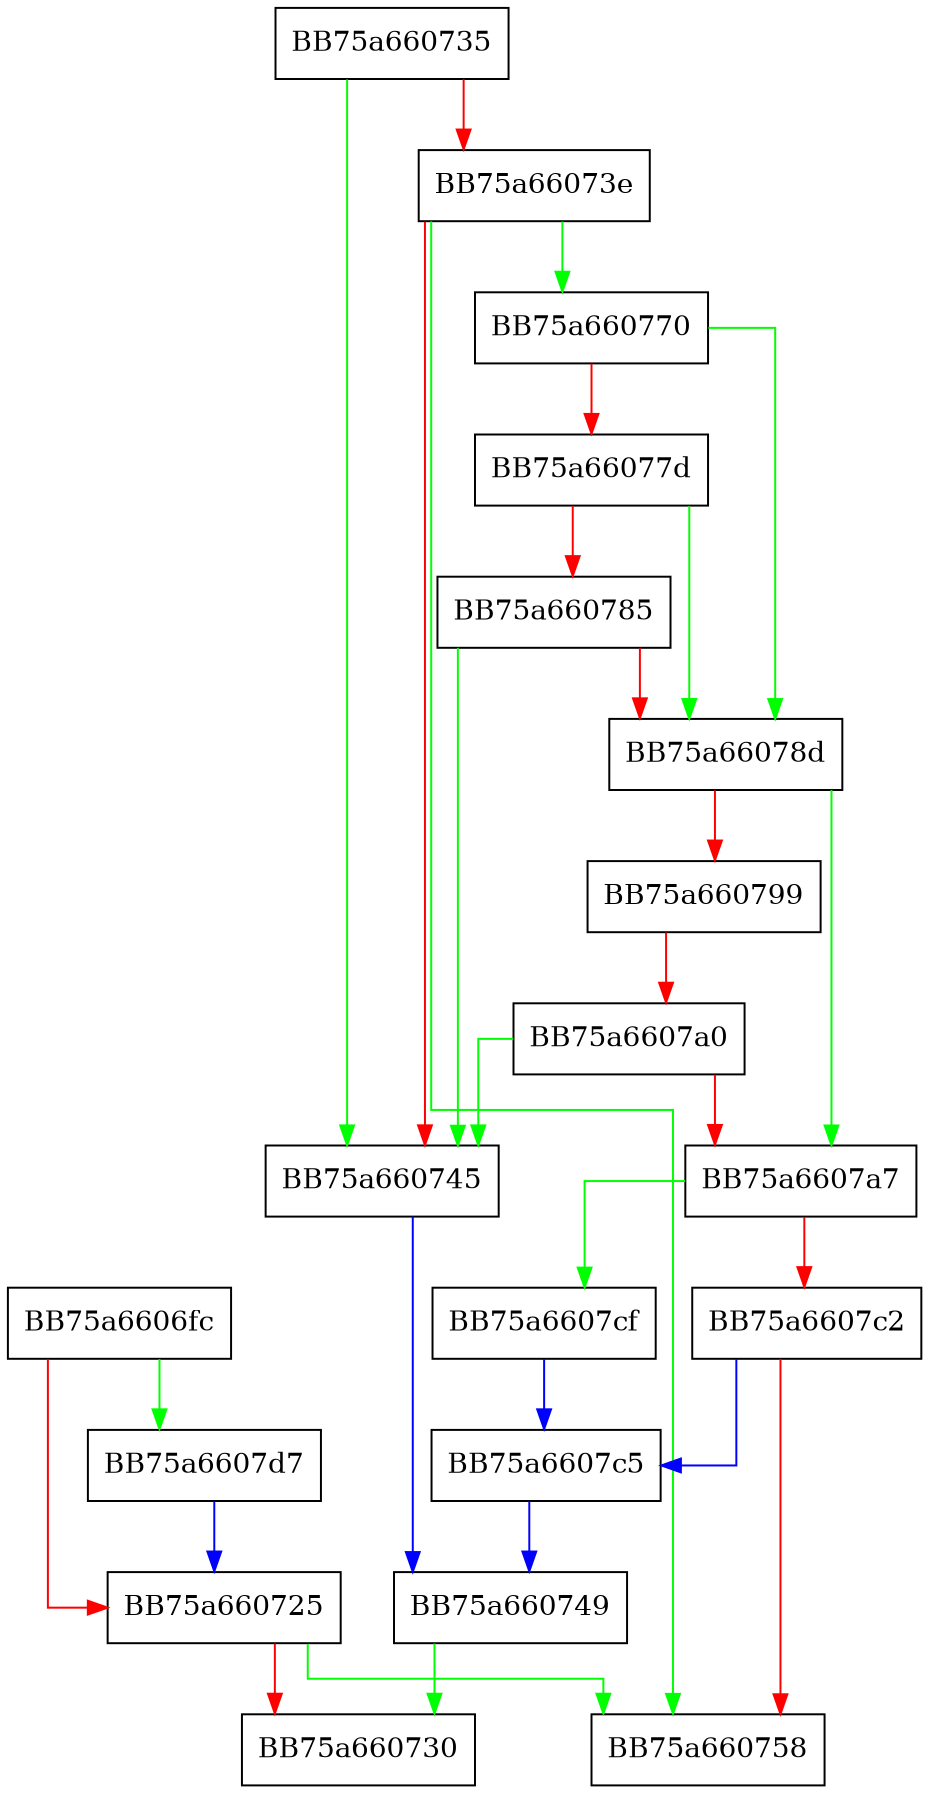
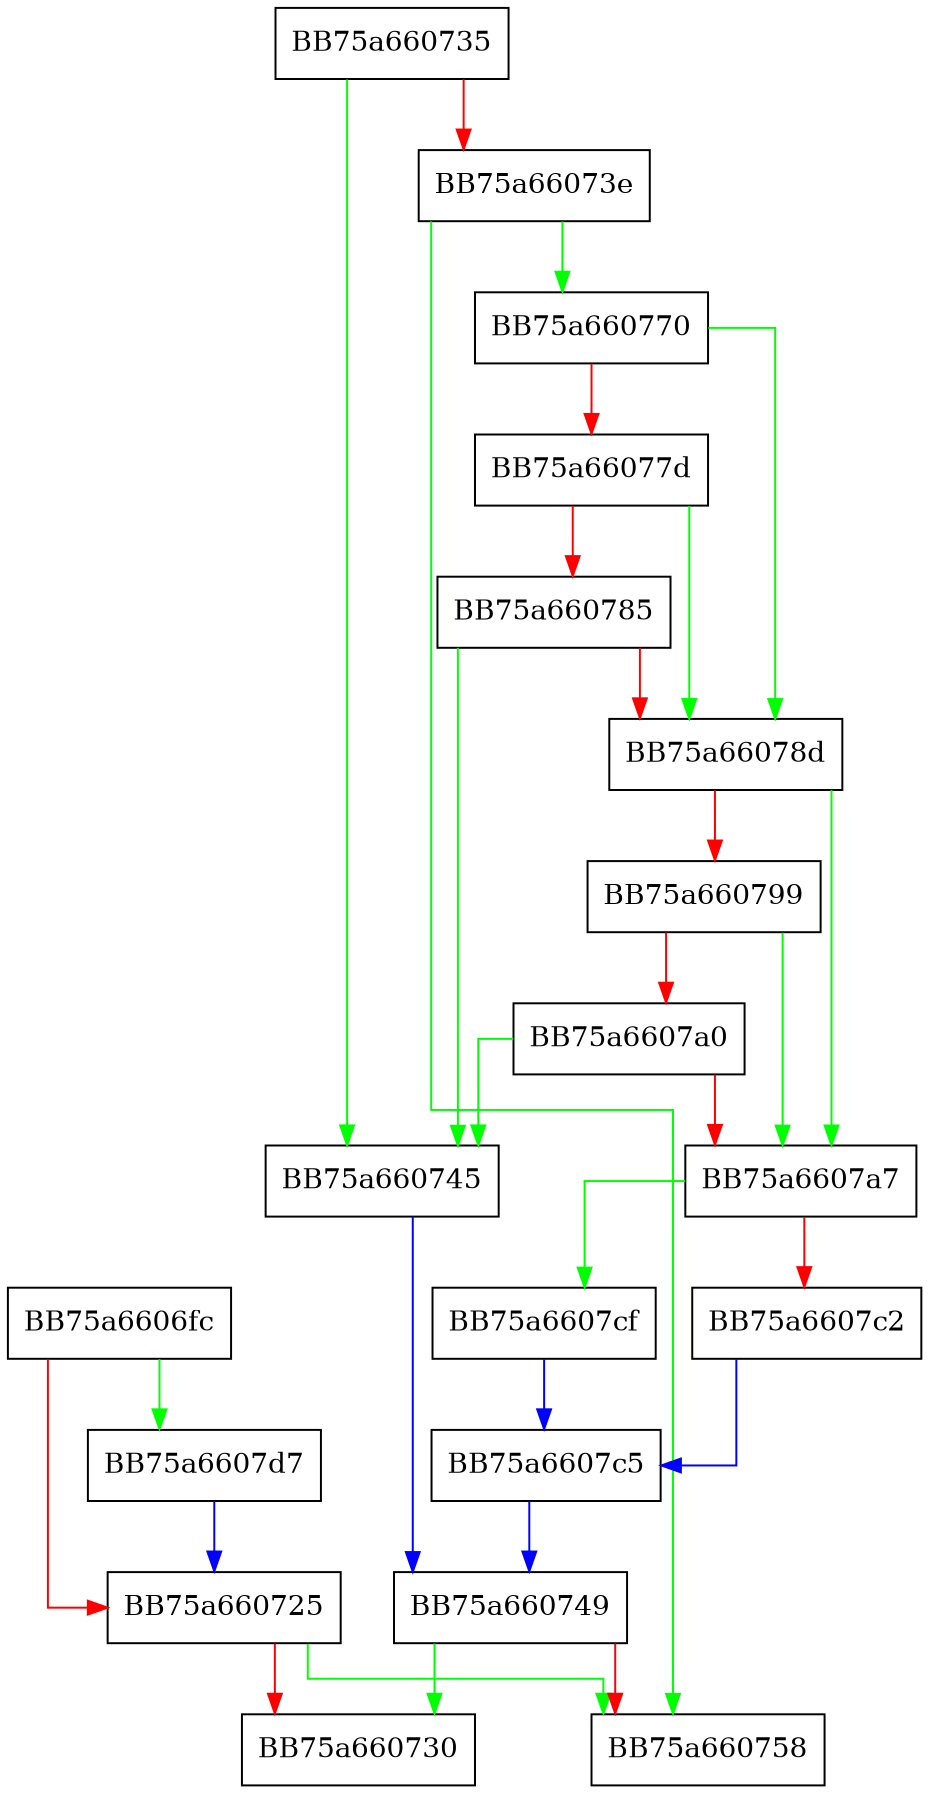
(425, 674) -> none
none -> (783, 1029)
(780, 1527) -> (615, 1669)
